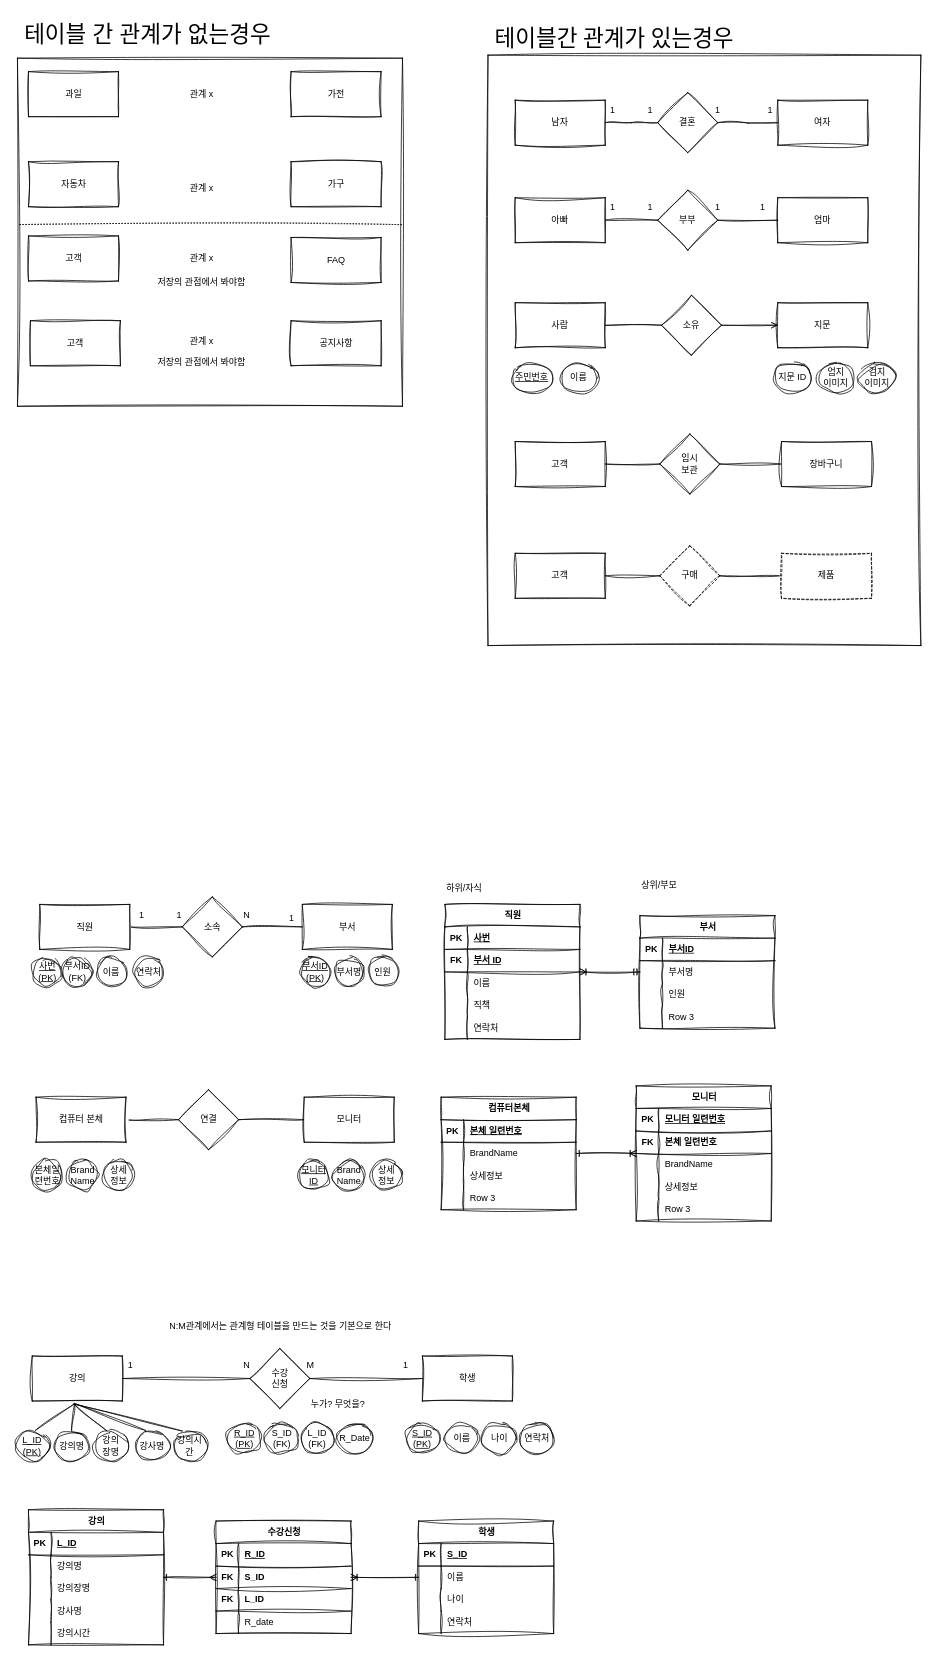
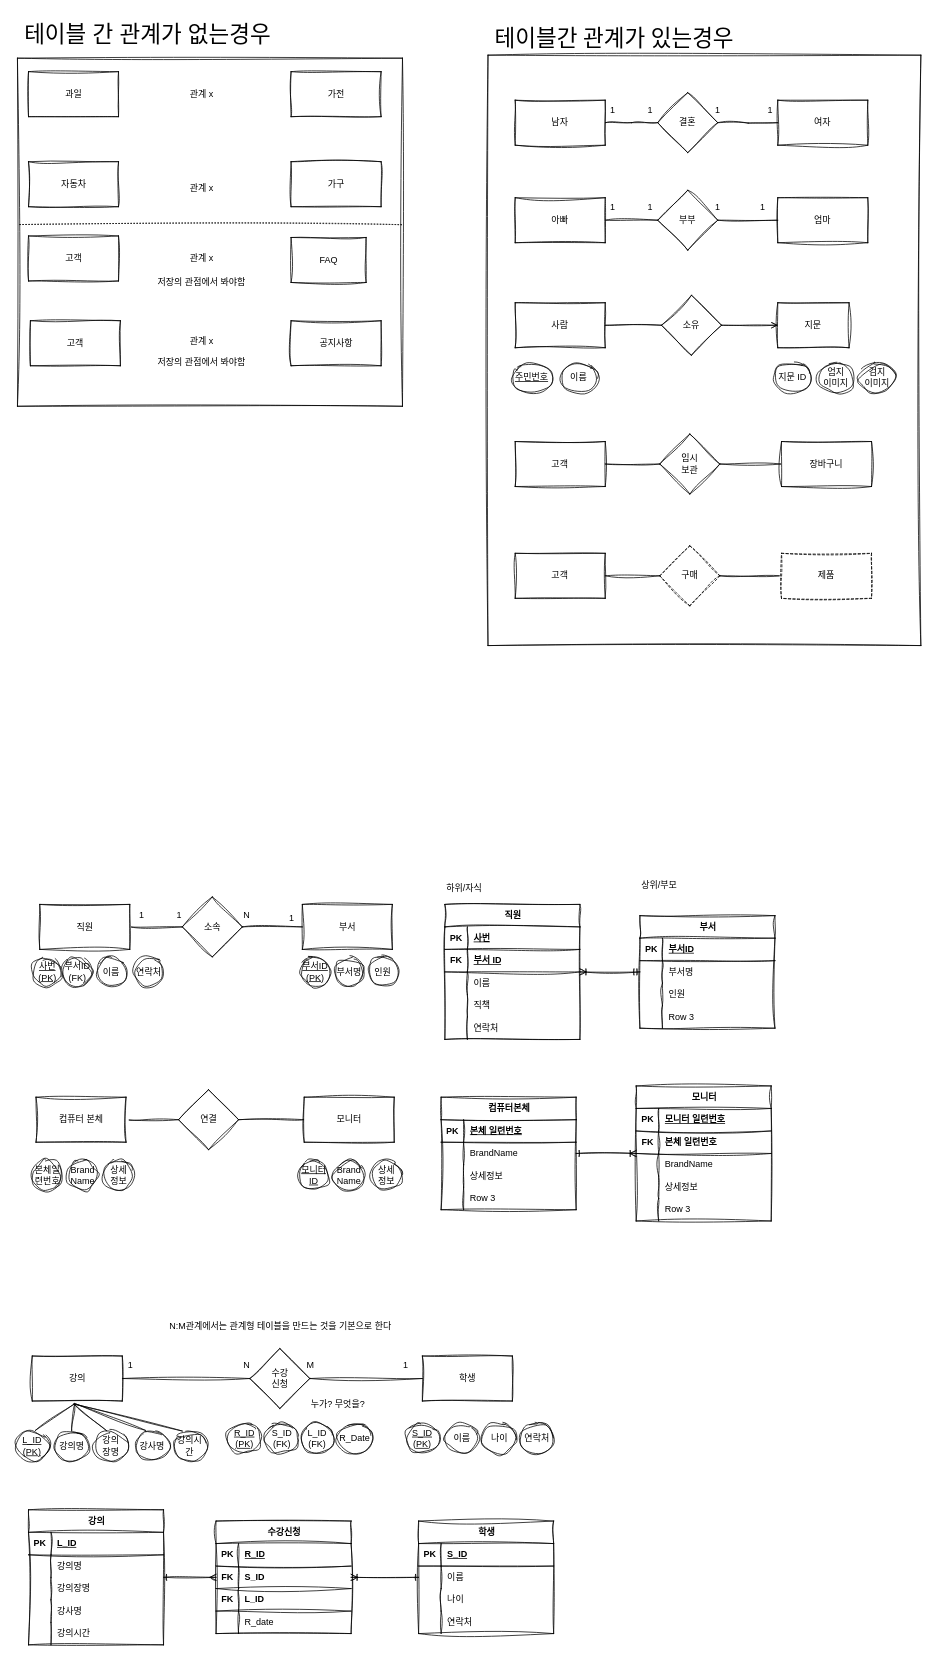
(336, 260) -> (329, 260)
(823, 325) -> (813, 325)
